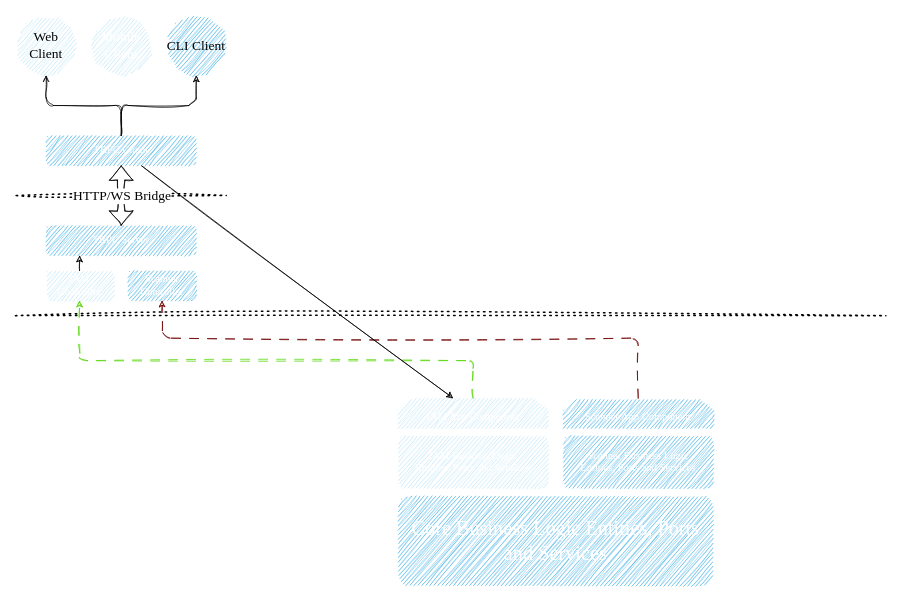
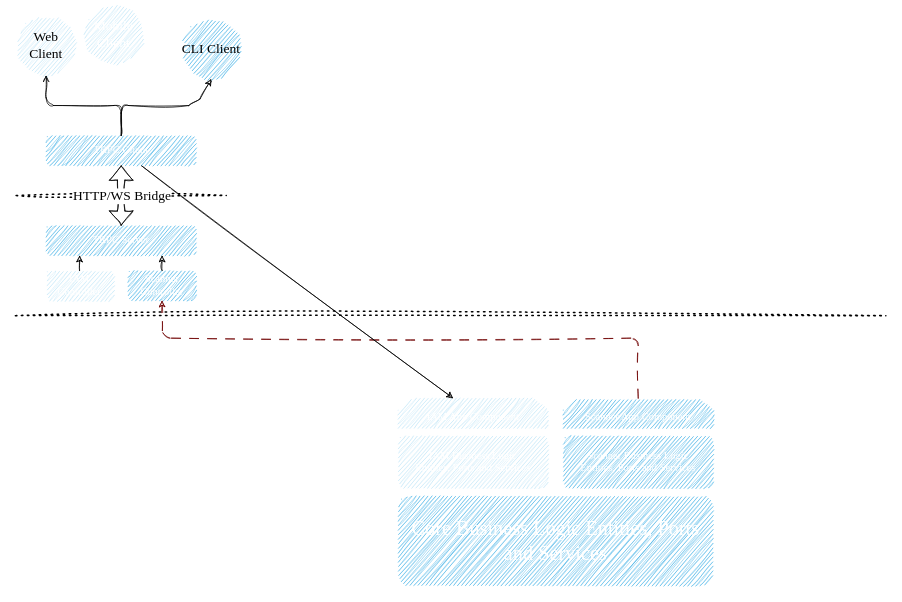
(121, 45) -> (114, 34)
(196, 45) -> (211, 49)
none -> (162, 265)
(213, 360) -> none
